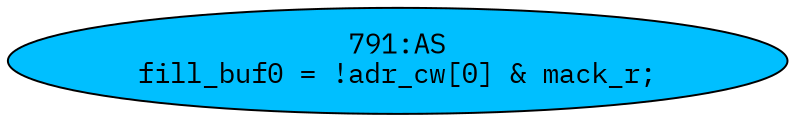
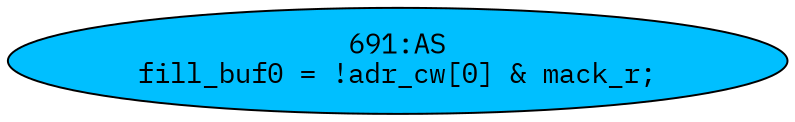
(398, 61) -> (398, 61)
